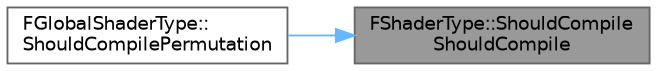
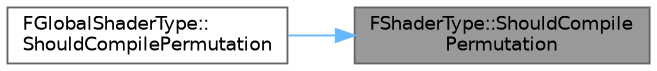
(502, 35) -> (502, 35)
